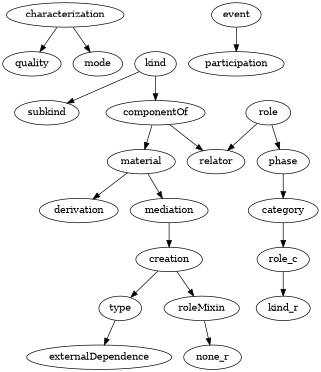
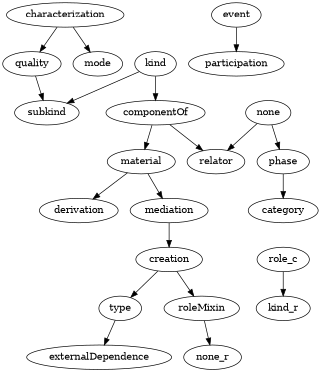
none -> (38, 85)
(268, 113) -> (268, 113)
(283, 232) -> none
